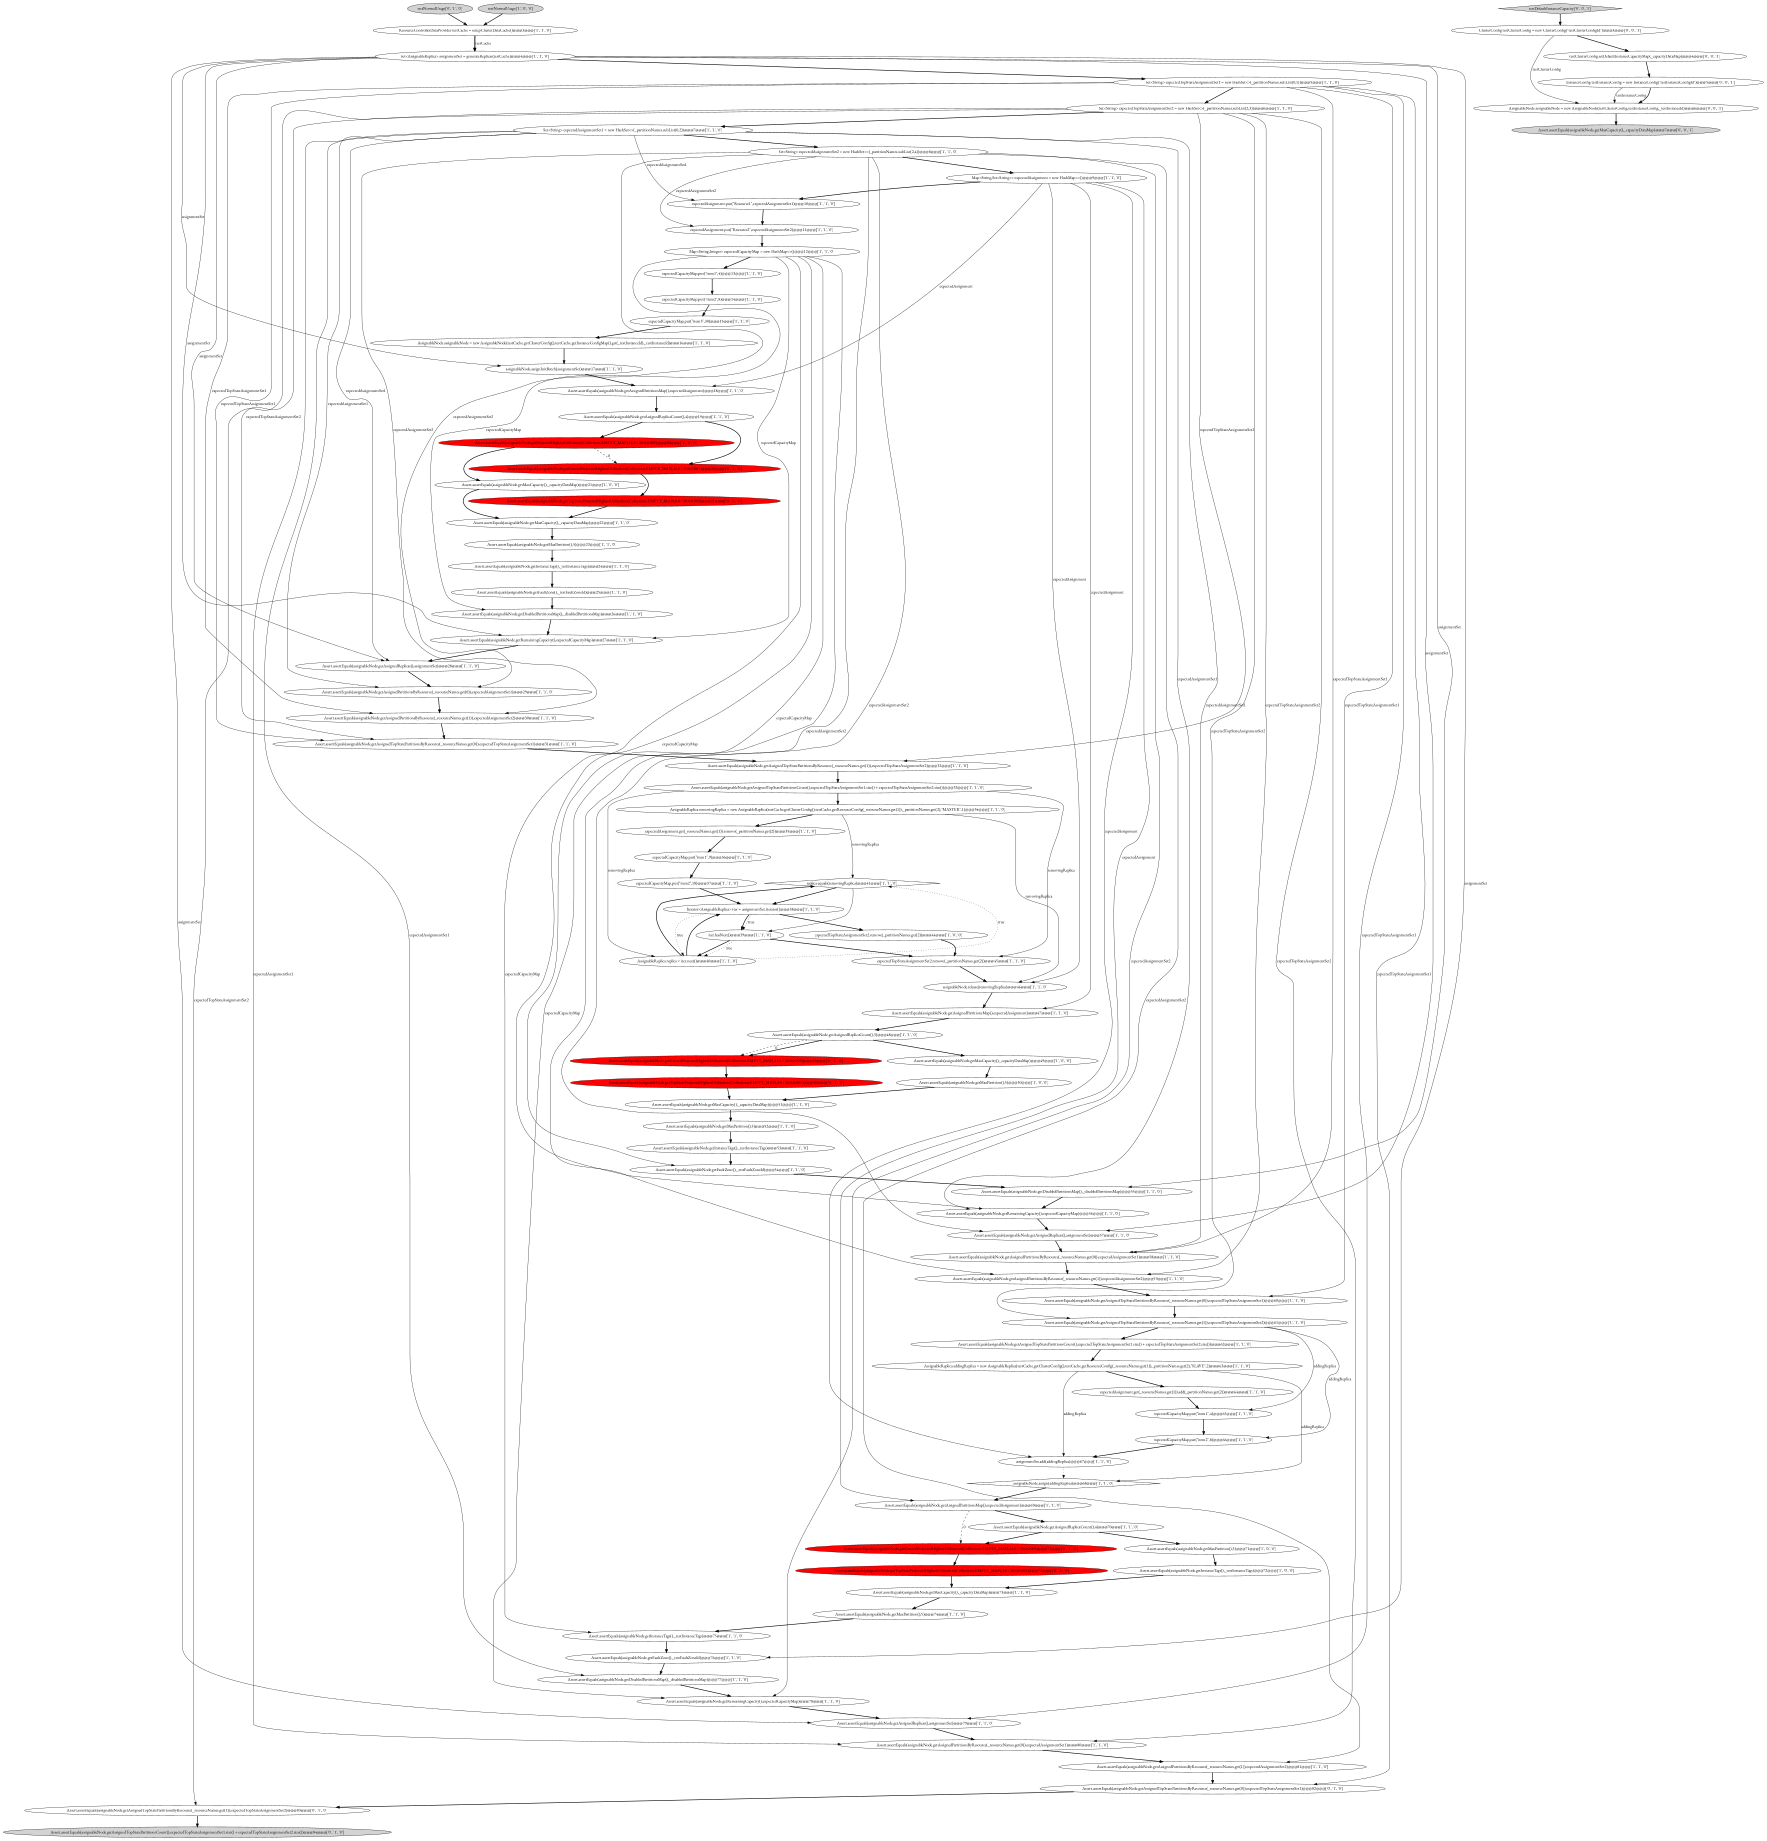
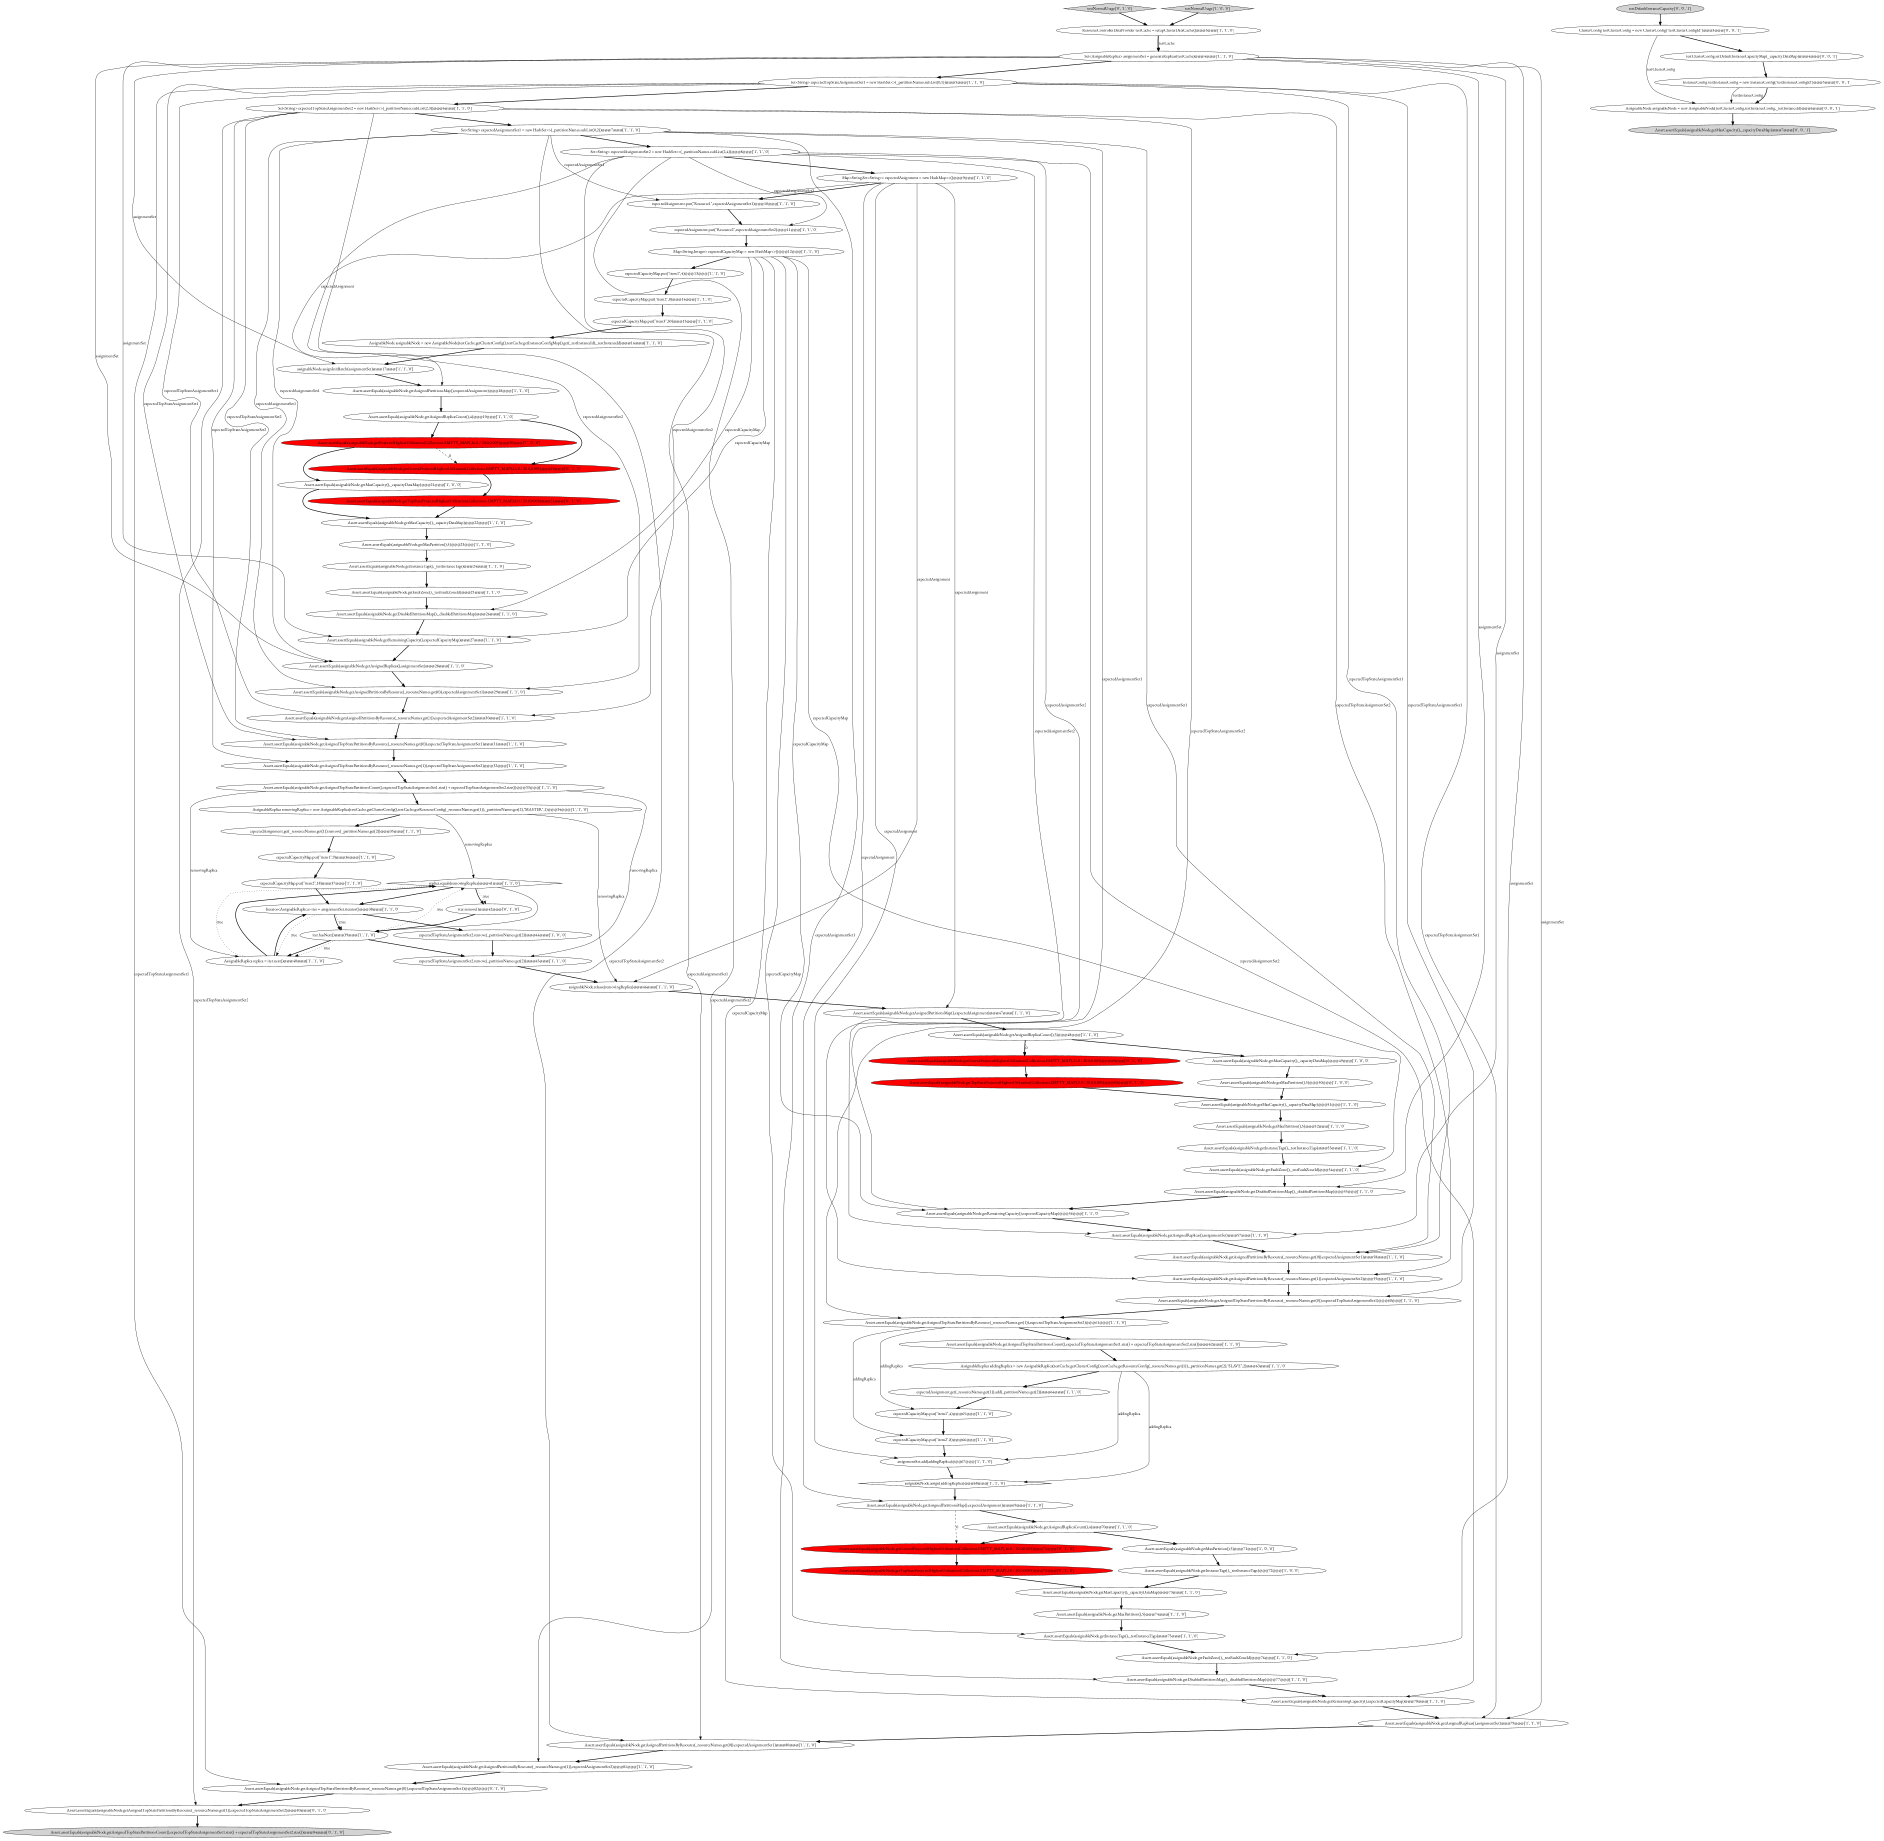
(440, 9) -> (1110, 9)
(511, 9) -> (1208, 9)
(1560, 9) -> (1660, 9)
none -> (489, 909)
none -> (421, 917)
(1064, 1471) -> (949, 1471)
